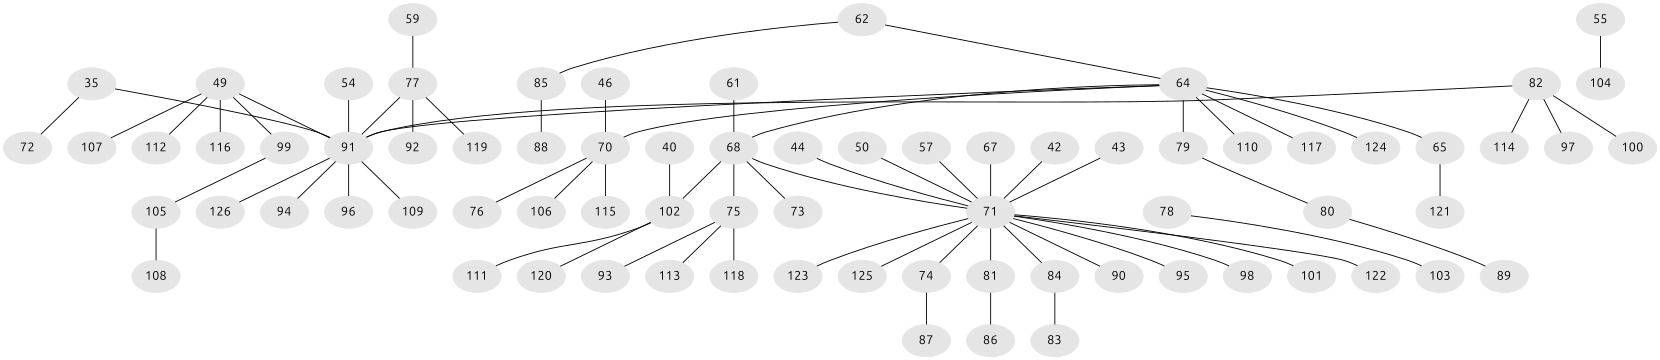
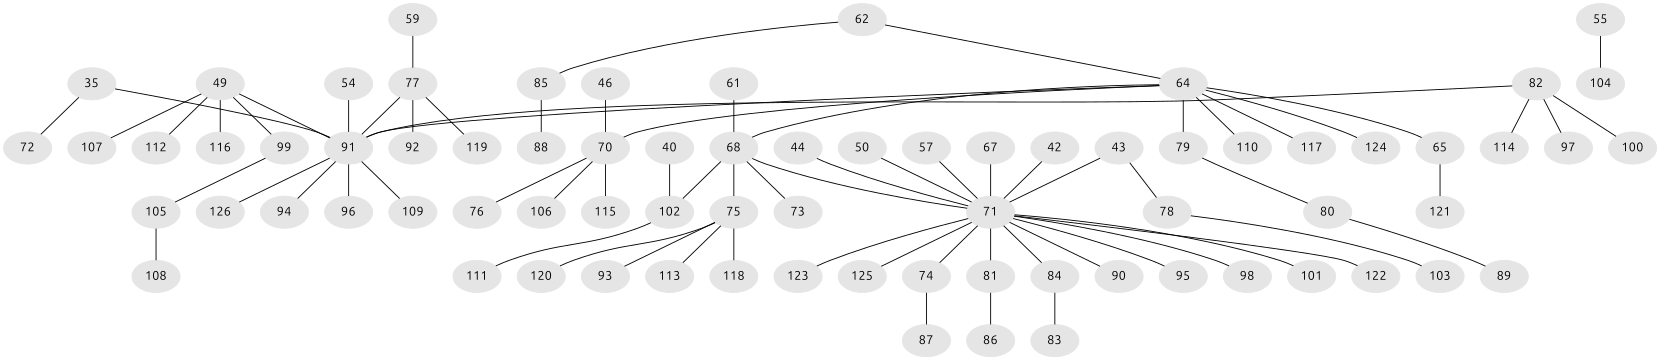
none -> (1143, 180)
(605, 244) -> (638, 244)
